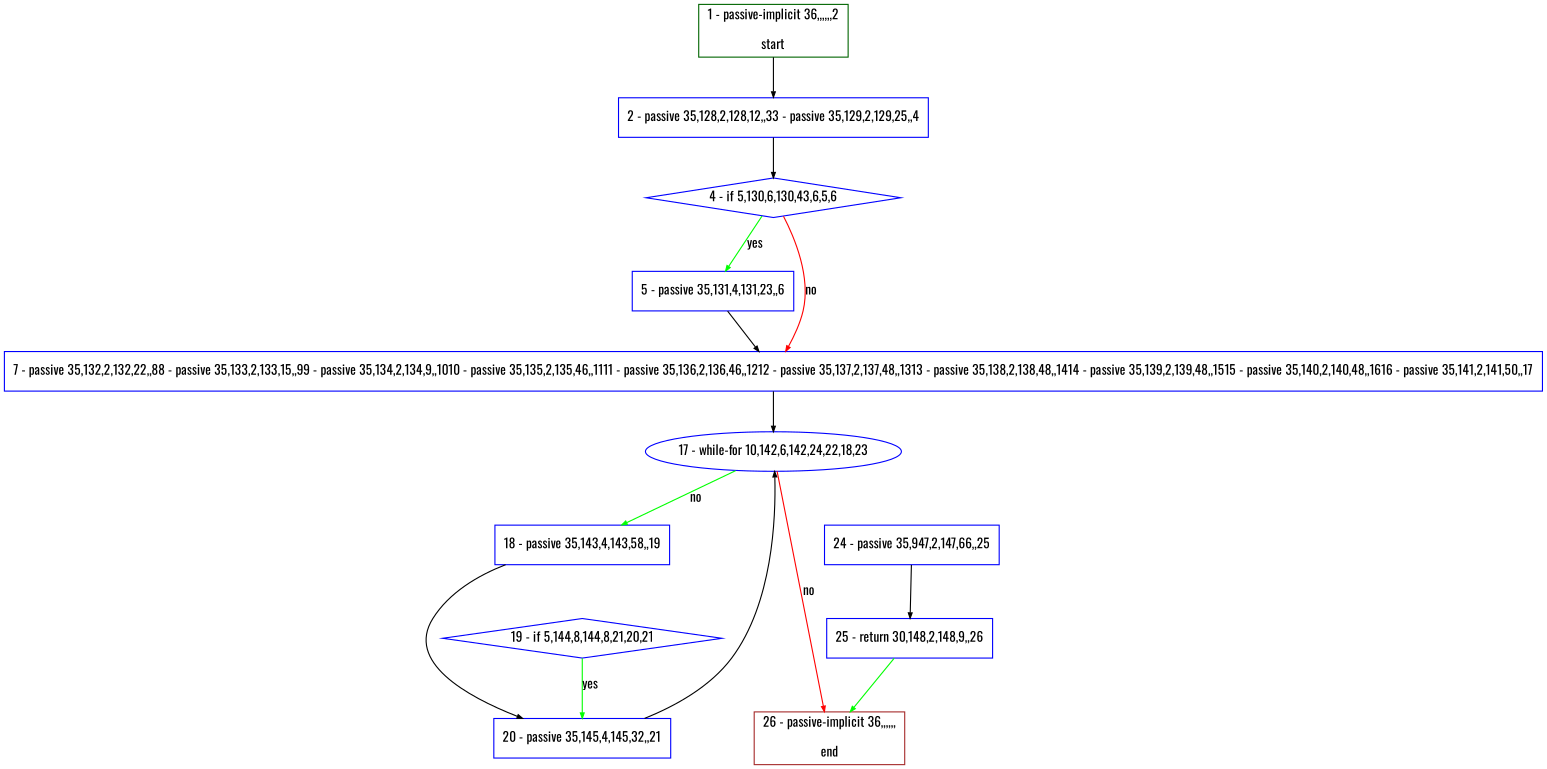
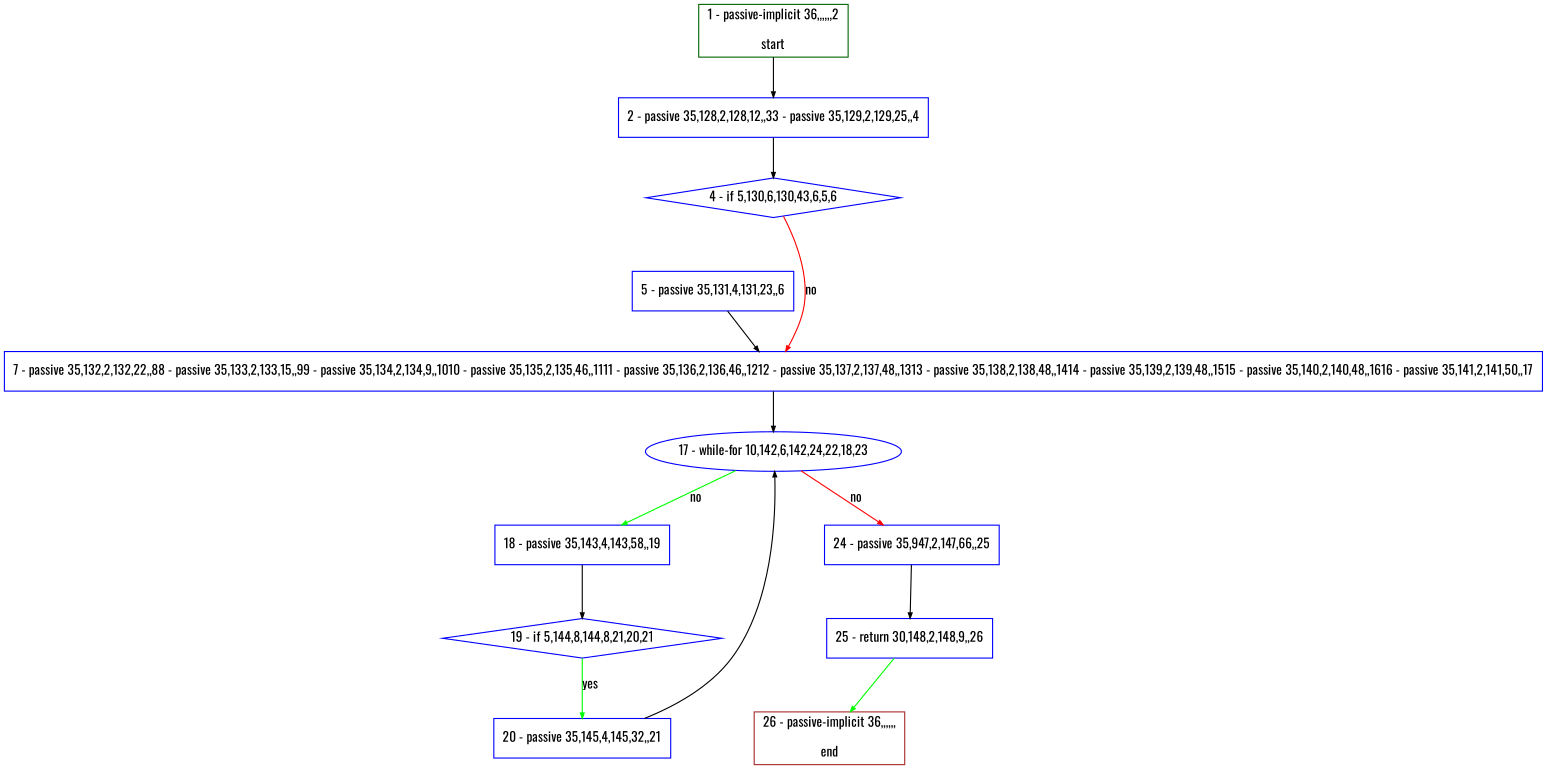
(745, 241) -> none
(800, 589) -> (840, 496)
(427, 645) -> (582, 589)
